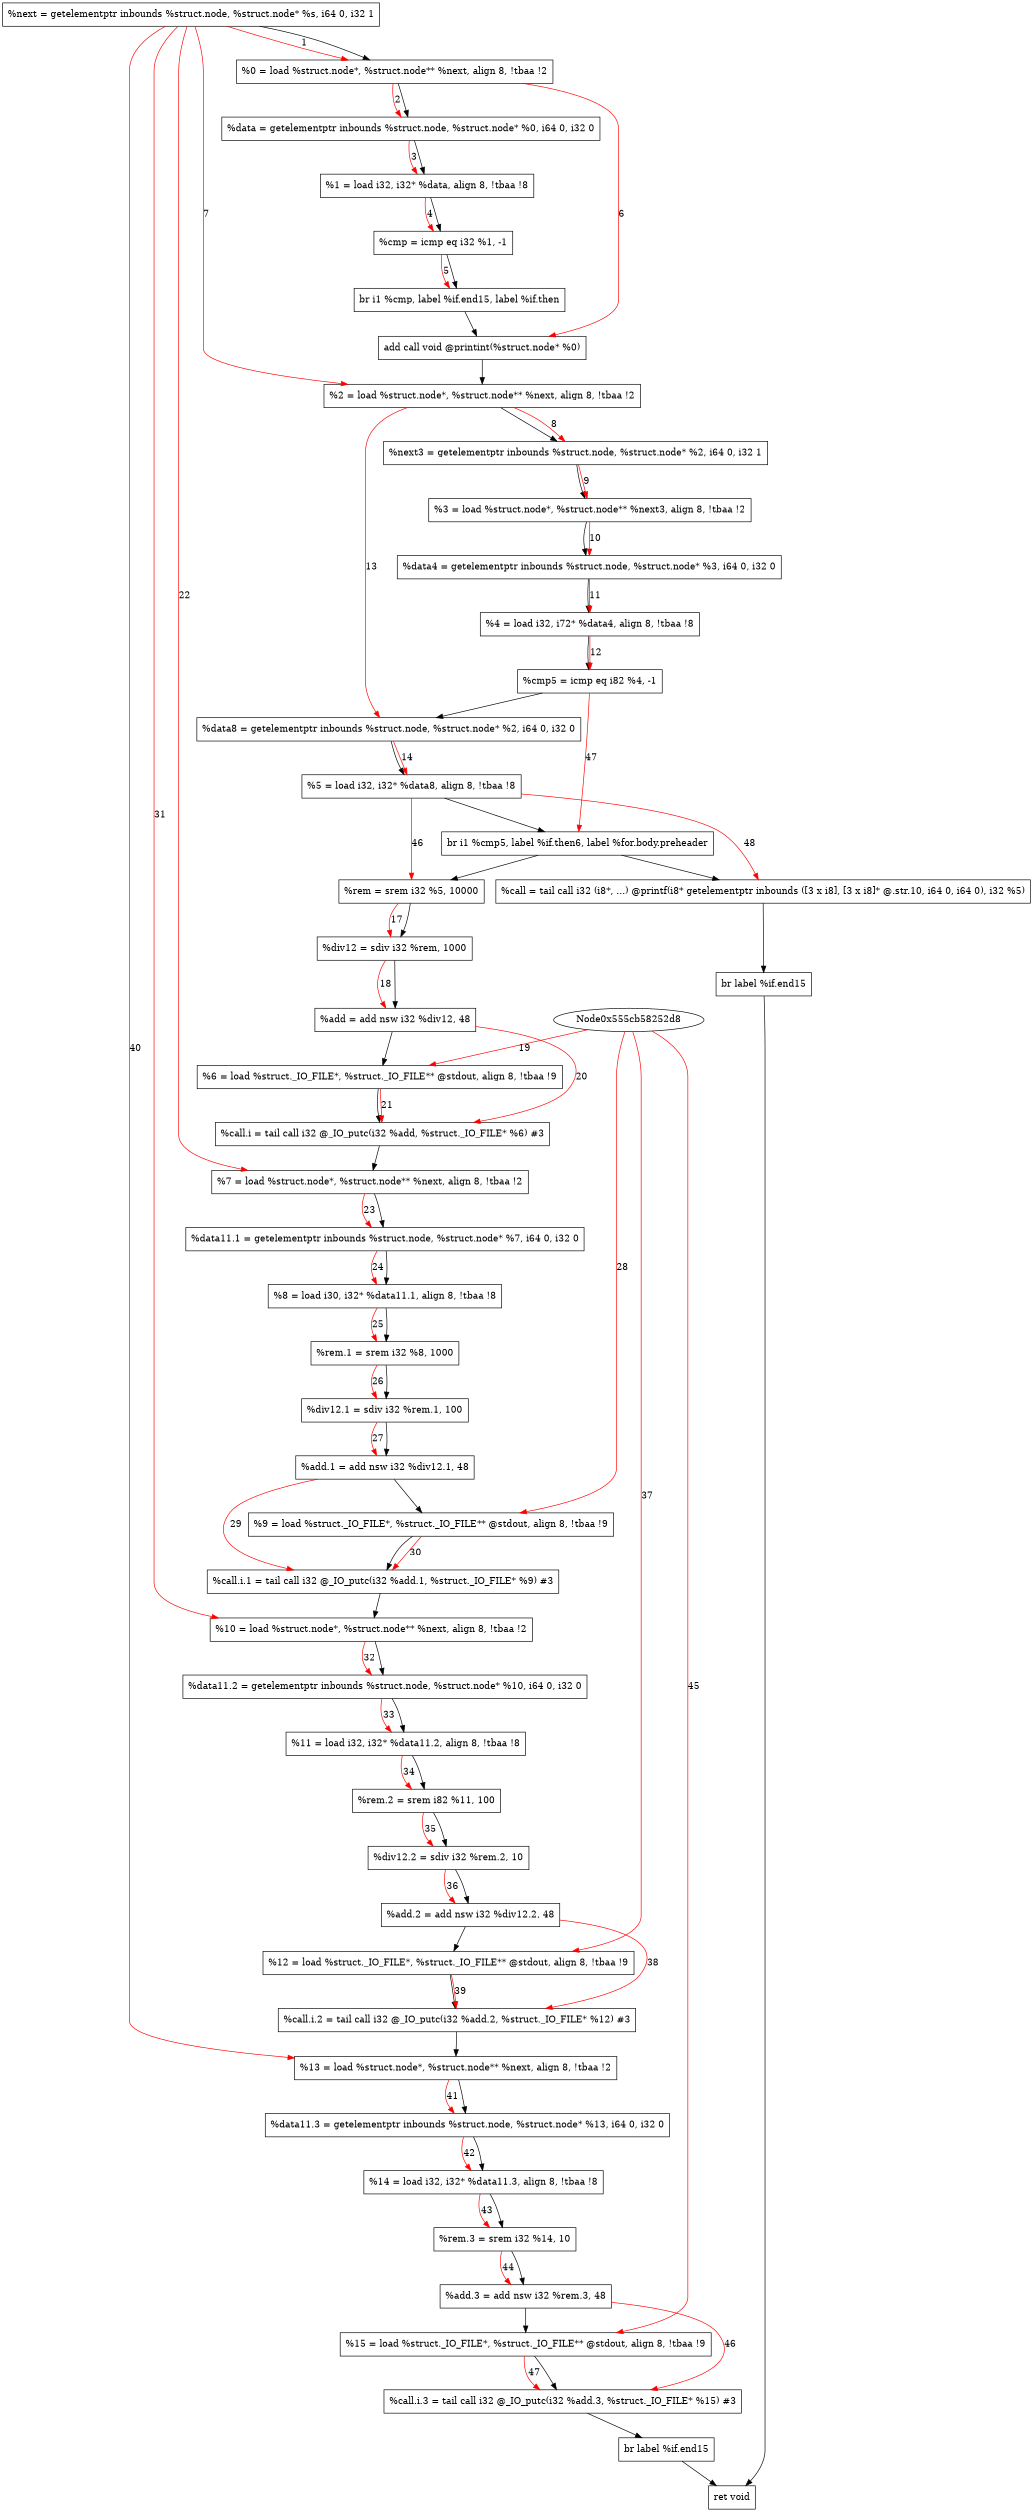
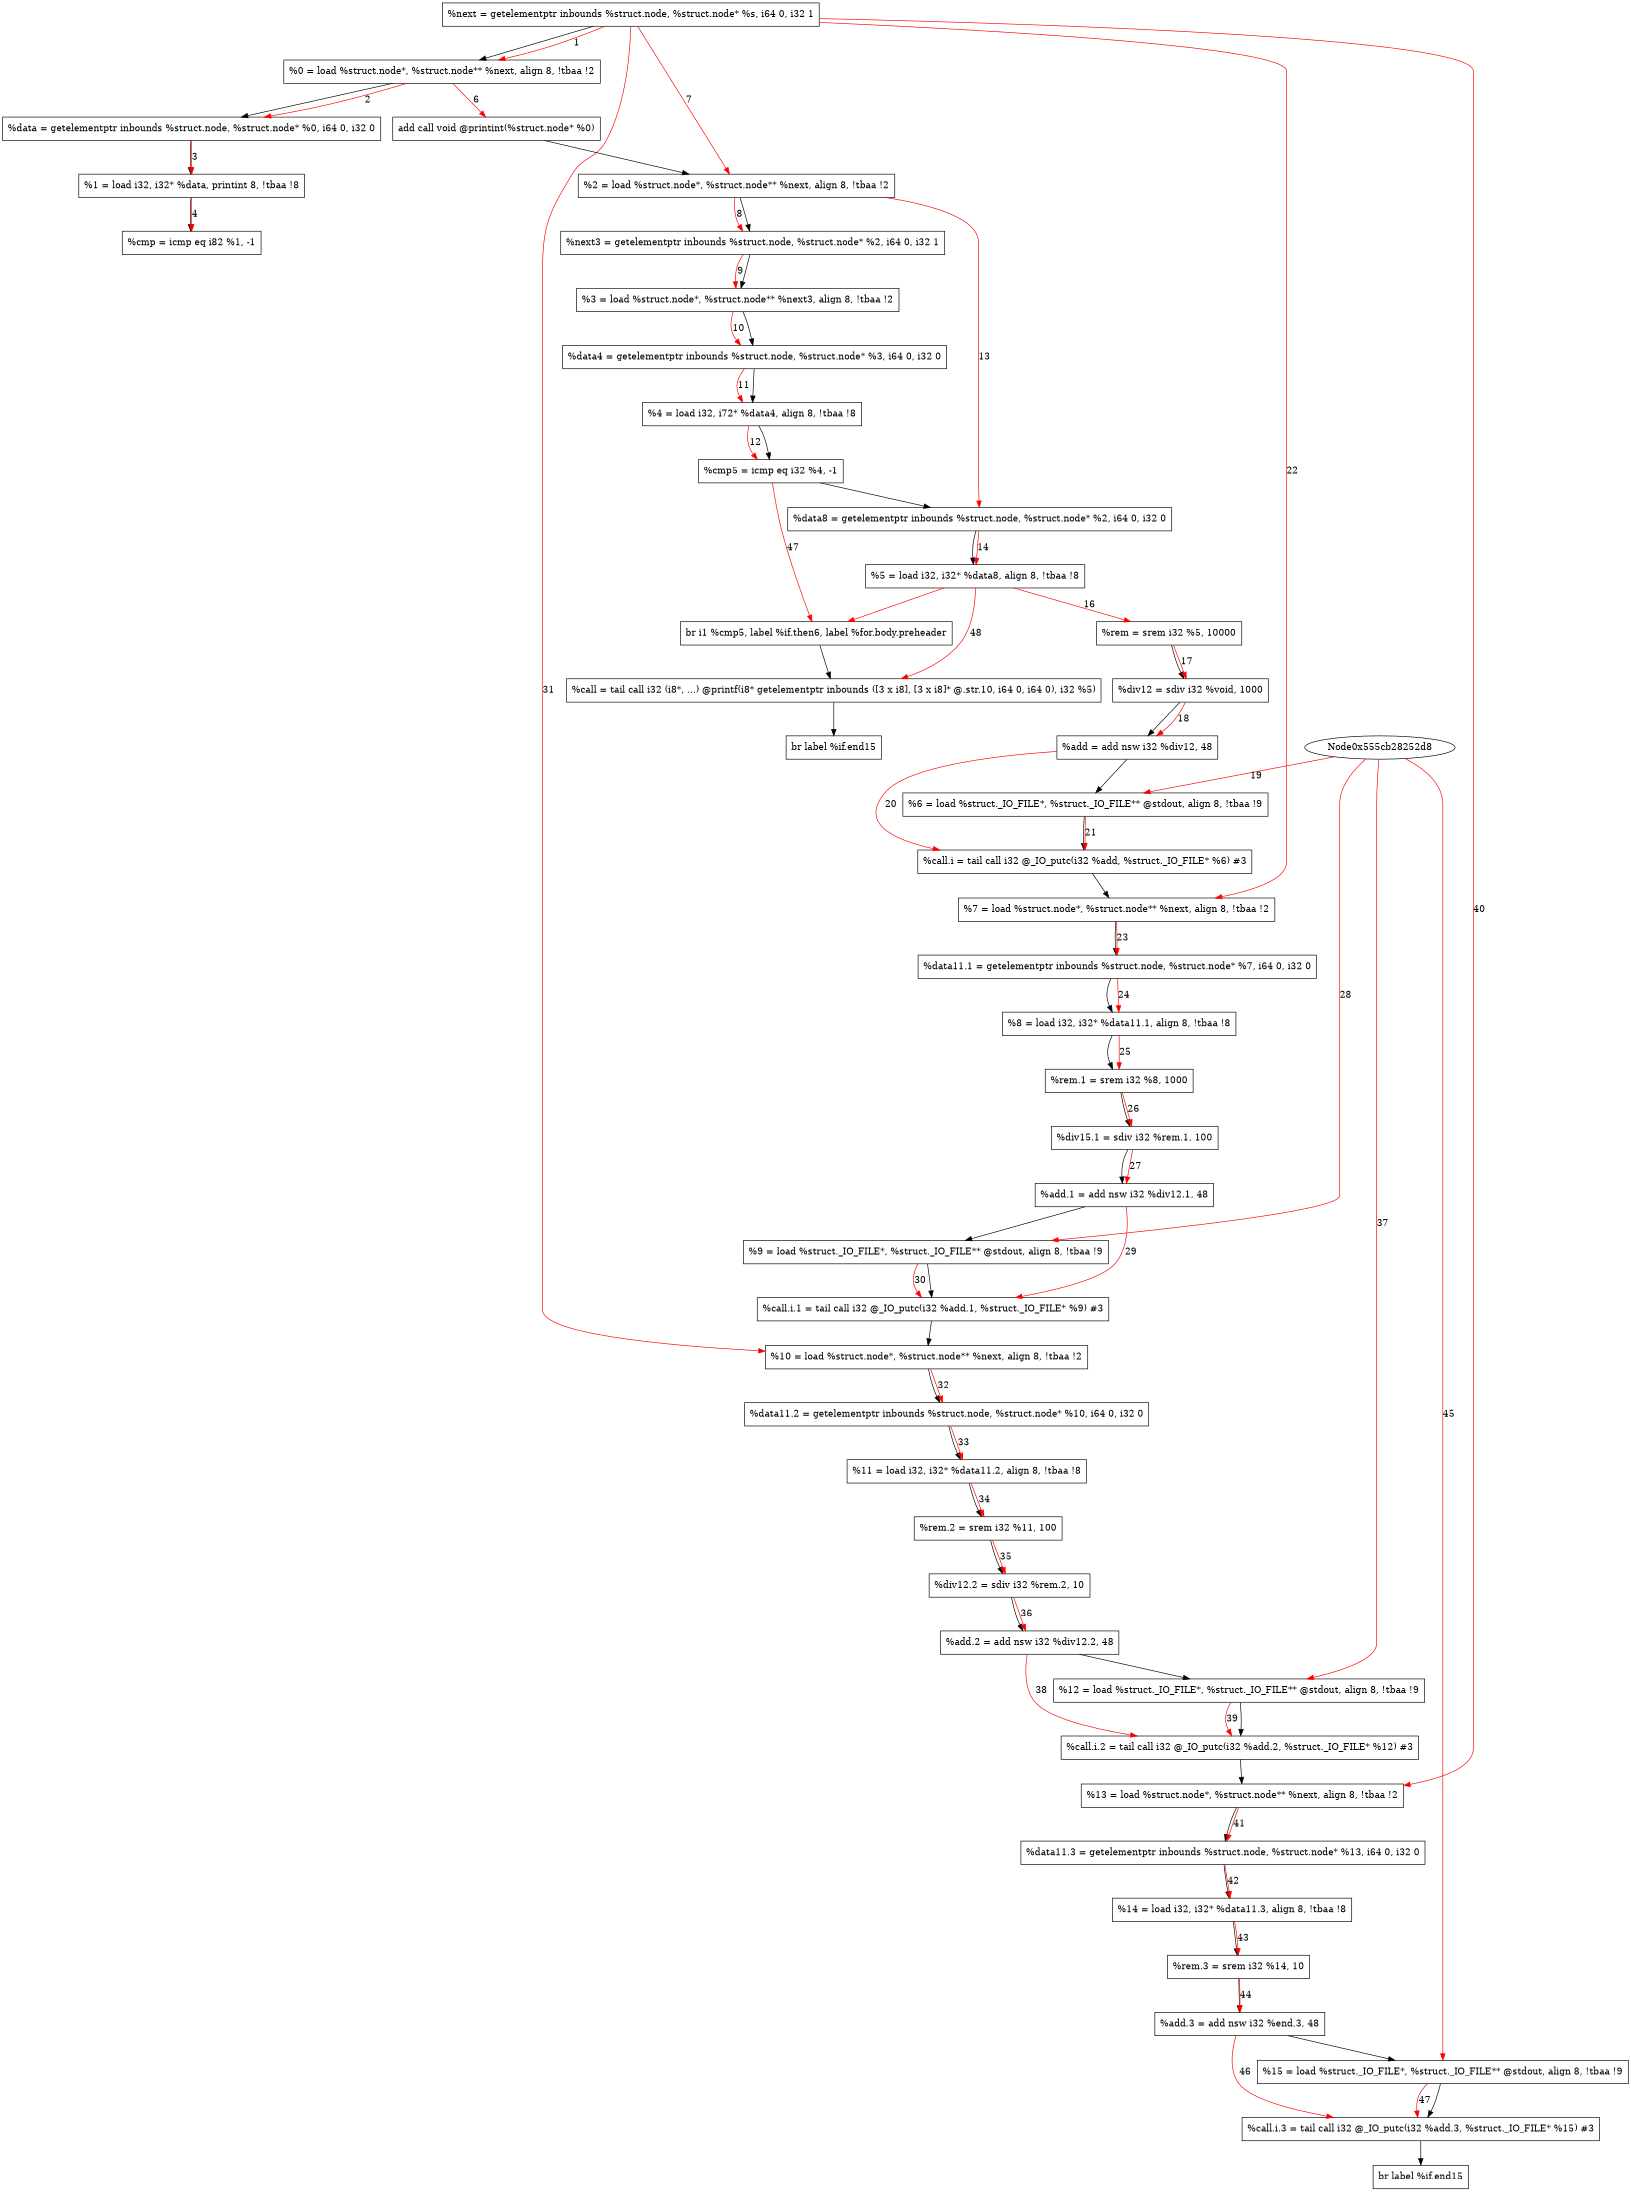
(427, 186) -> (192, 186)
(443, 243) -> (192, 243)
(460, 300) -> none
(590, 681) -> (771, 471)
(491, 814) -> (899, 604)
(418, 844) -> (1090, 605)
(498, 867) -> none
(395, 949) -> (1191, 690)
(629, 1020) -> (1380, 748)
(385, 1296) -> (1119, 1024)
(385, 1410) -> (1135, 1138)
(426, 1801) -> (988, 1528)
(526, 2296) -> (1240, 2024)
(732, 2497) -> none
